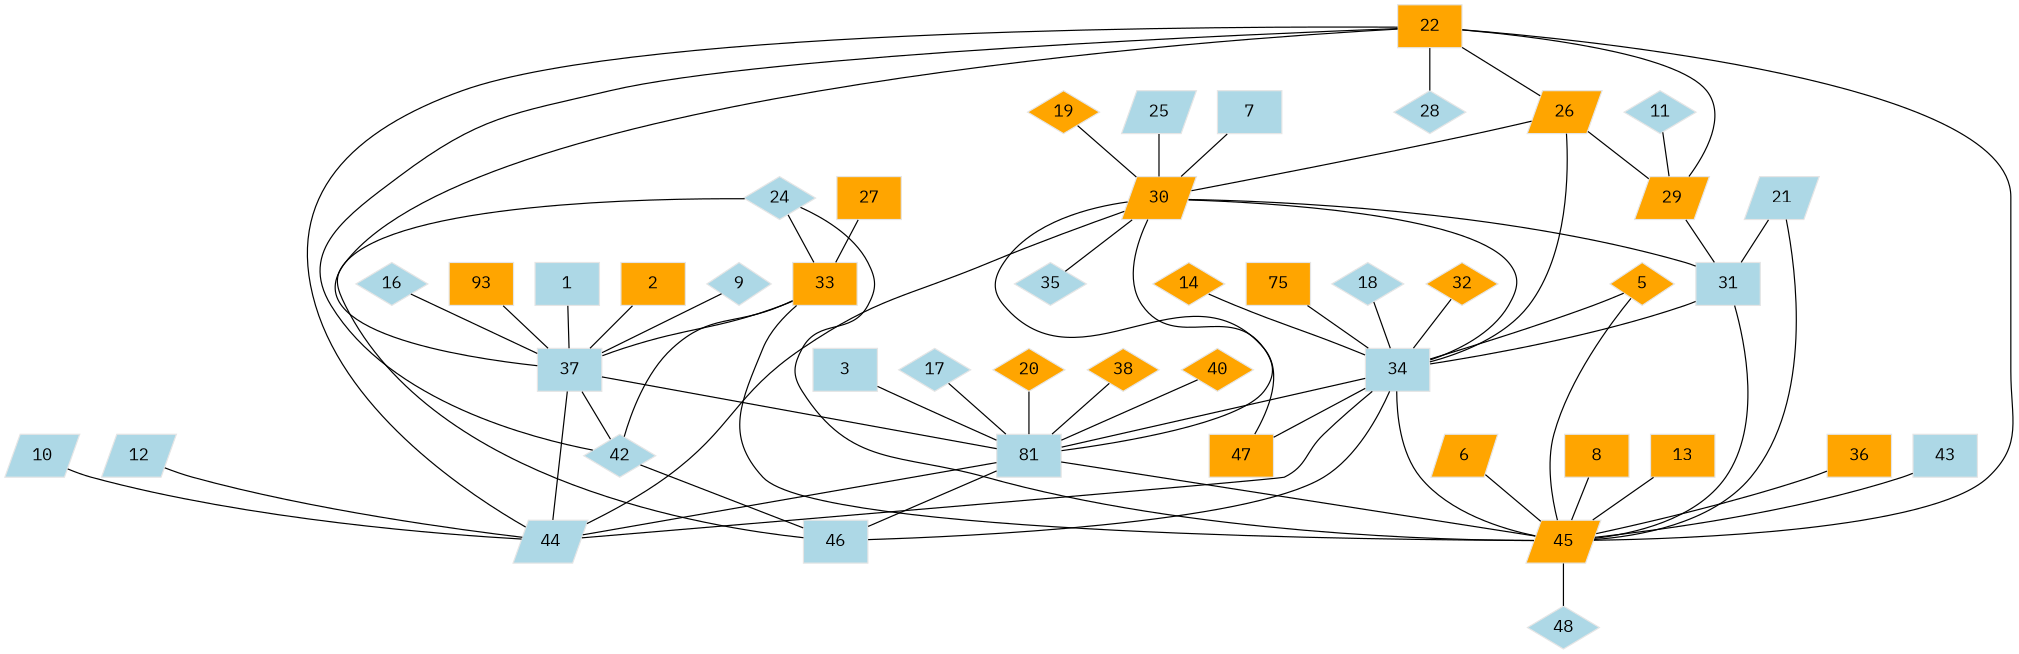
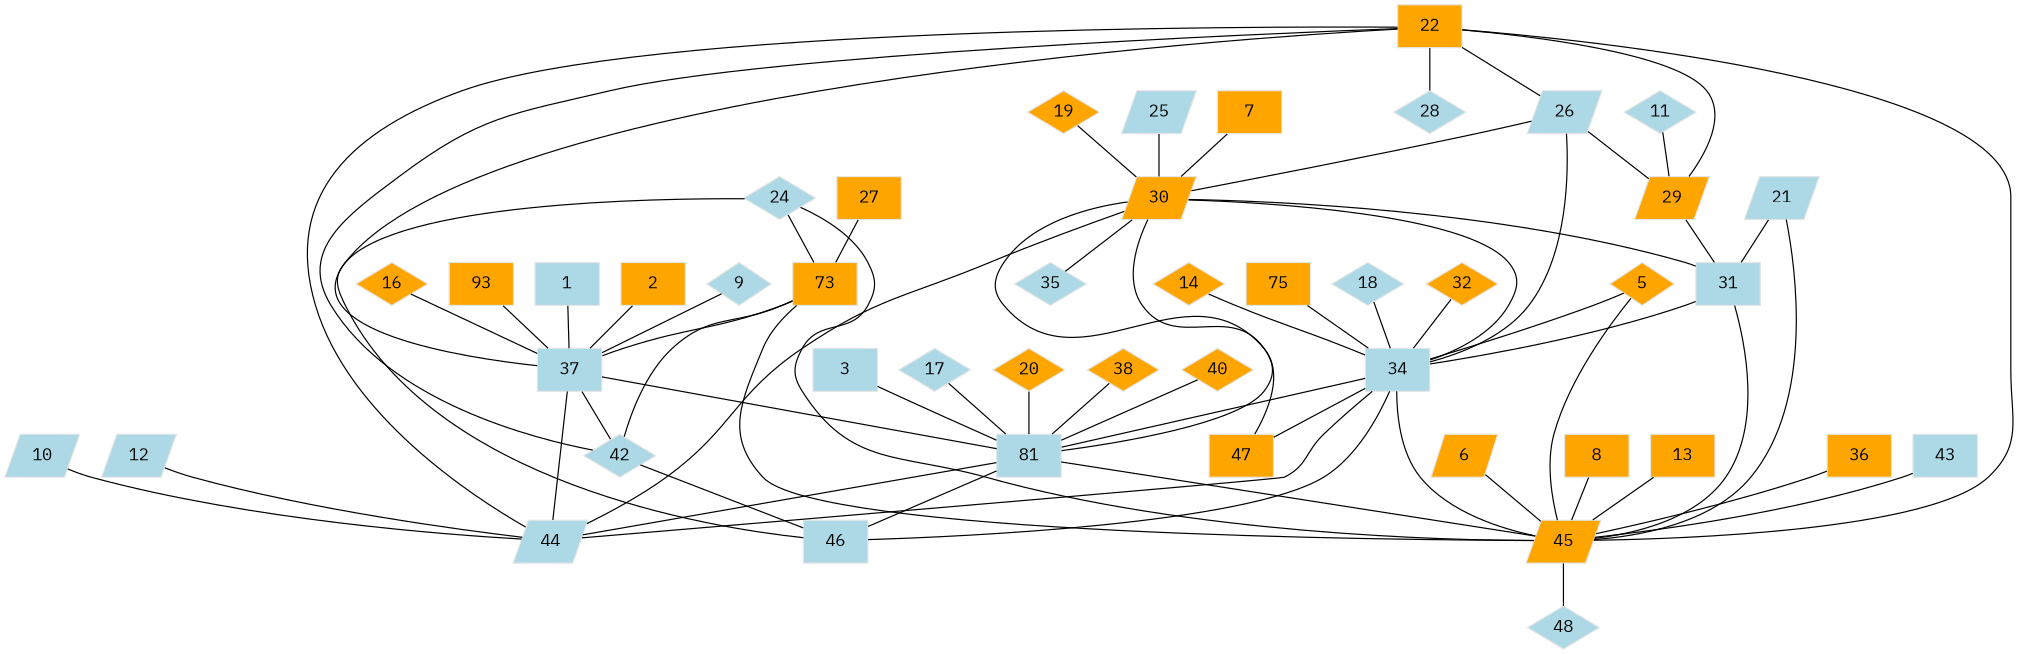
(1250, 112) -> (1250, 112)
(1565, 112) -> (1565, 112)
(392, 284) -> (392, 284)
(825, 284) -> (825, 284)
